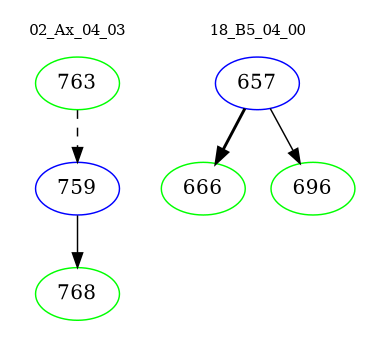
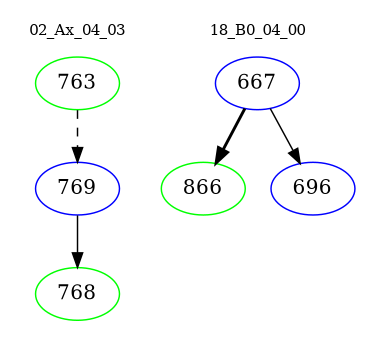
(258, 31) -> (258, 31)
(257, 83) -> (257, 83)
(78, 189) -> (78, 189)
(203, 189) -> (203, 189)
(313, 189) -> (313, 189)
